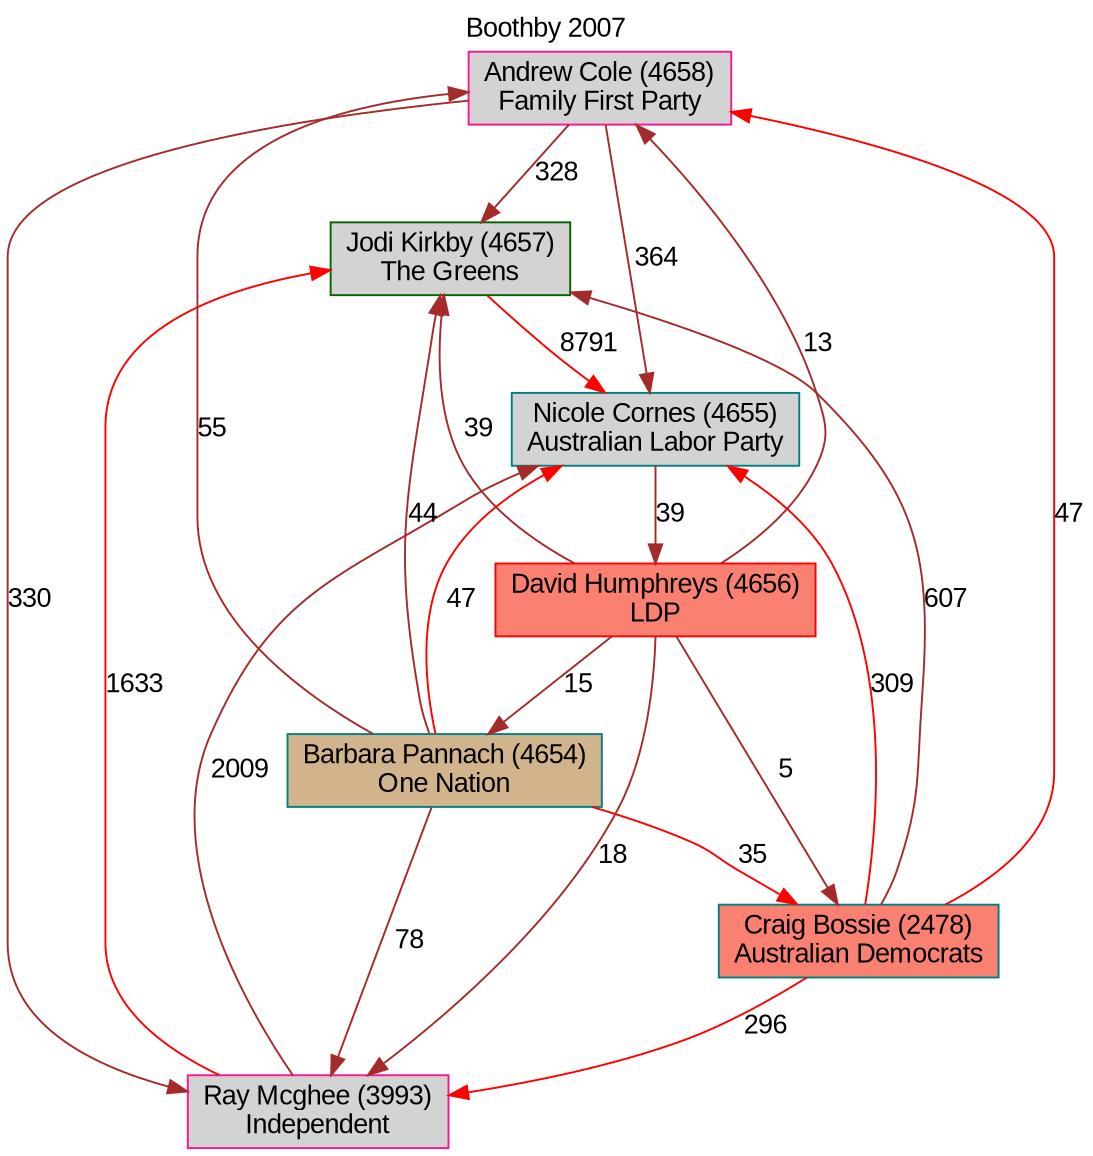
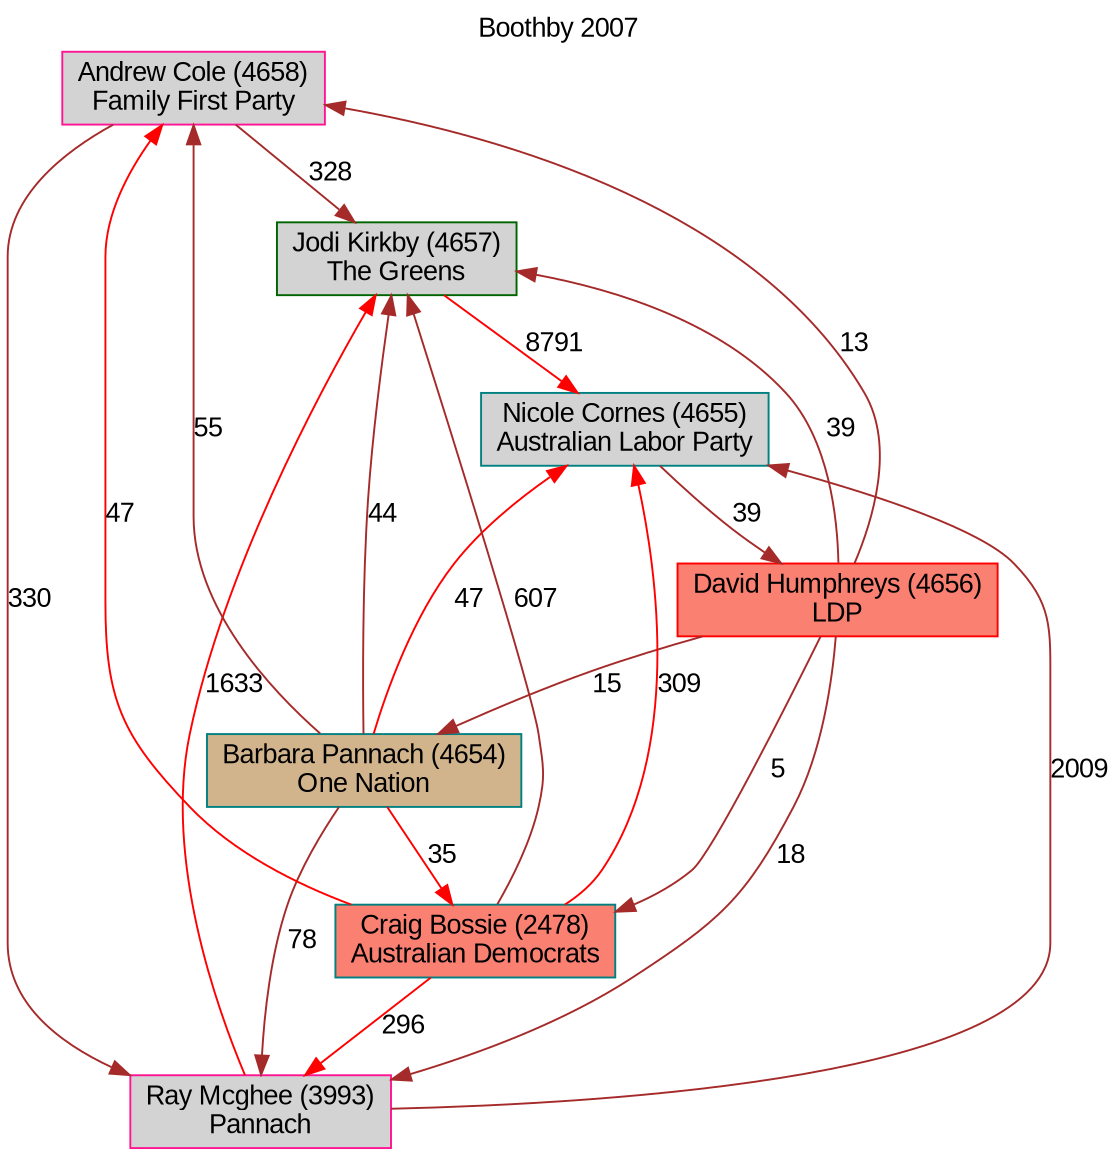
(626, 249) -> none
(318, 1112) -> (261, 1112)
